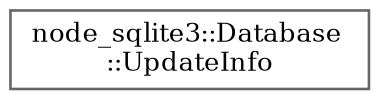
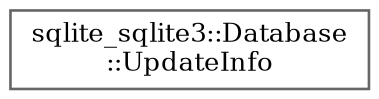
(190, 50) -> (190, 50)
